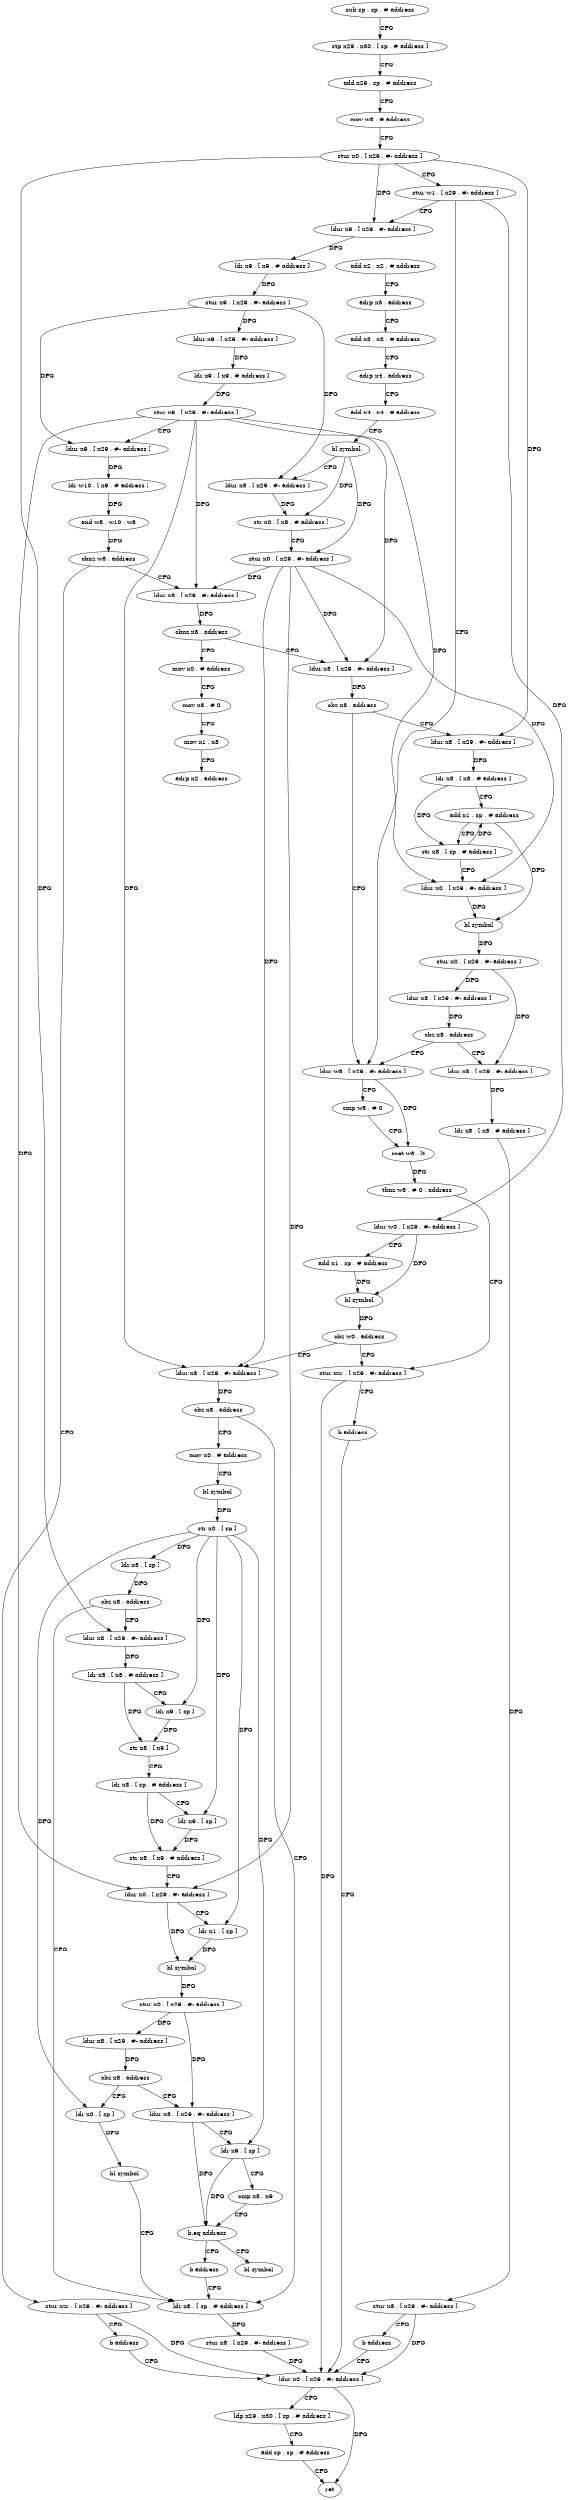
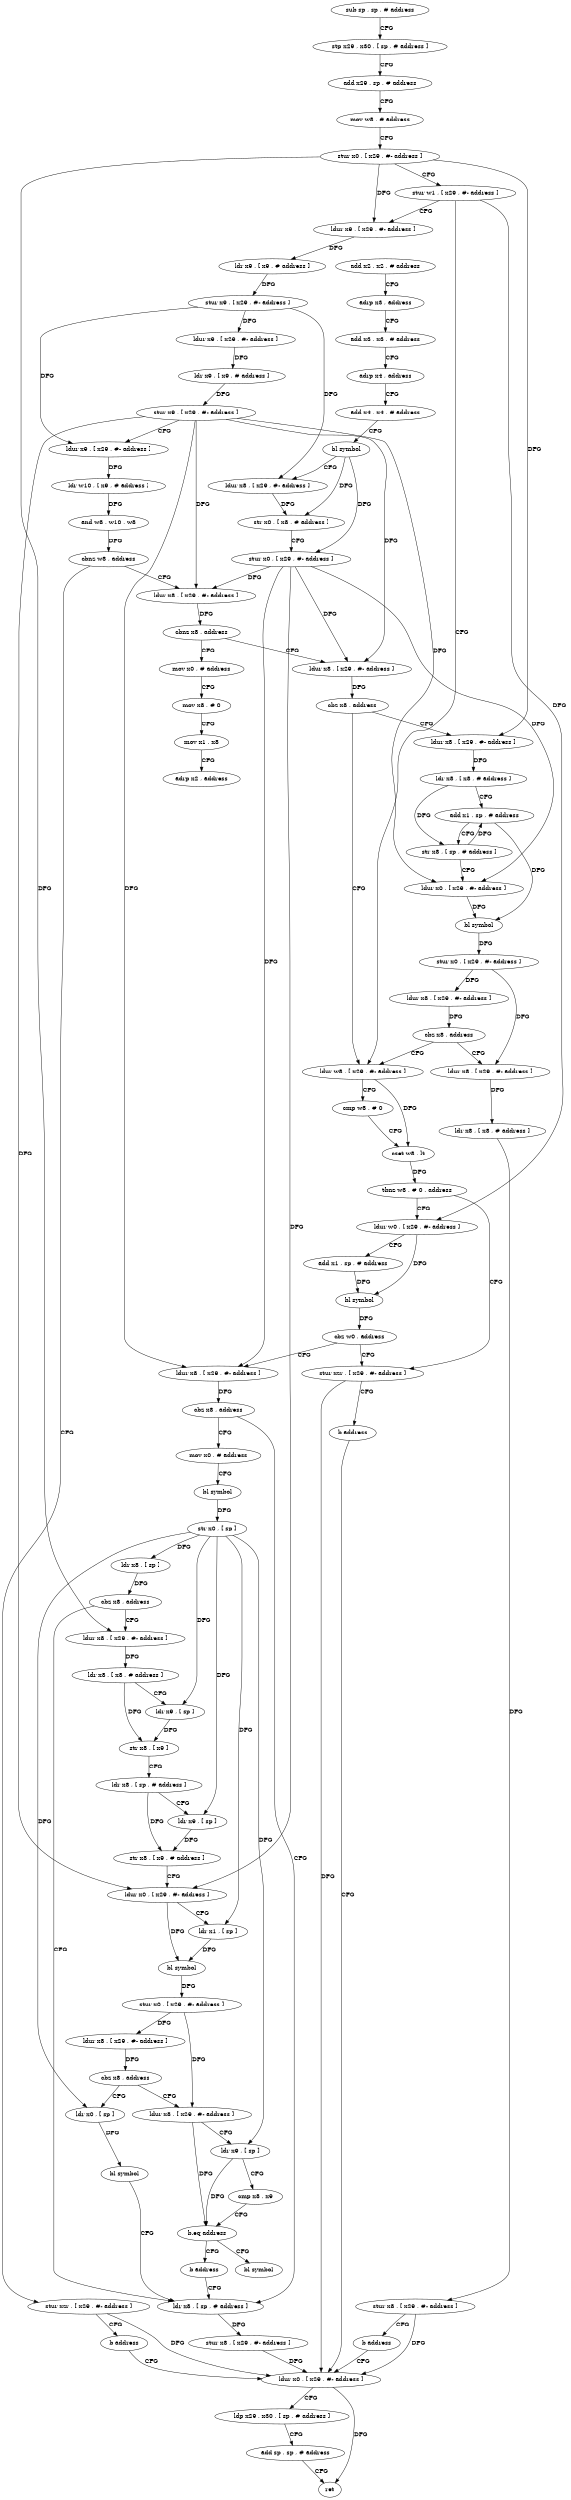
none -> (417, 1207)
